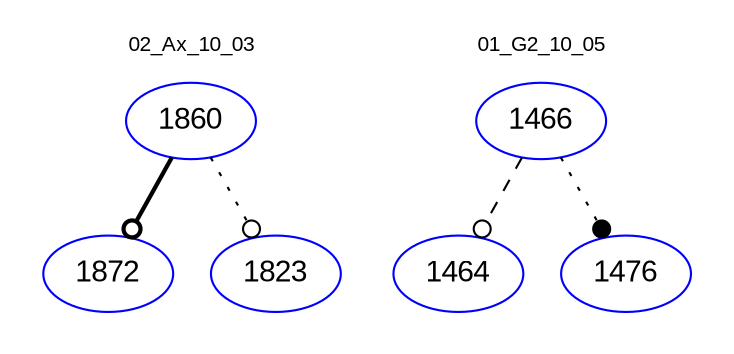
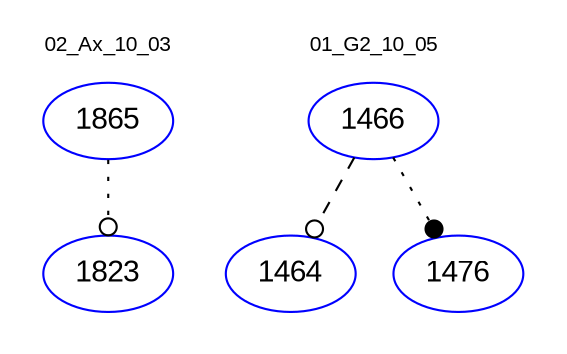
(191, 121) -> (108, 121)
(108, 274) -> none
